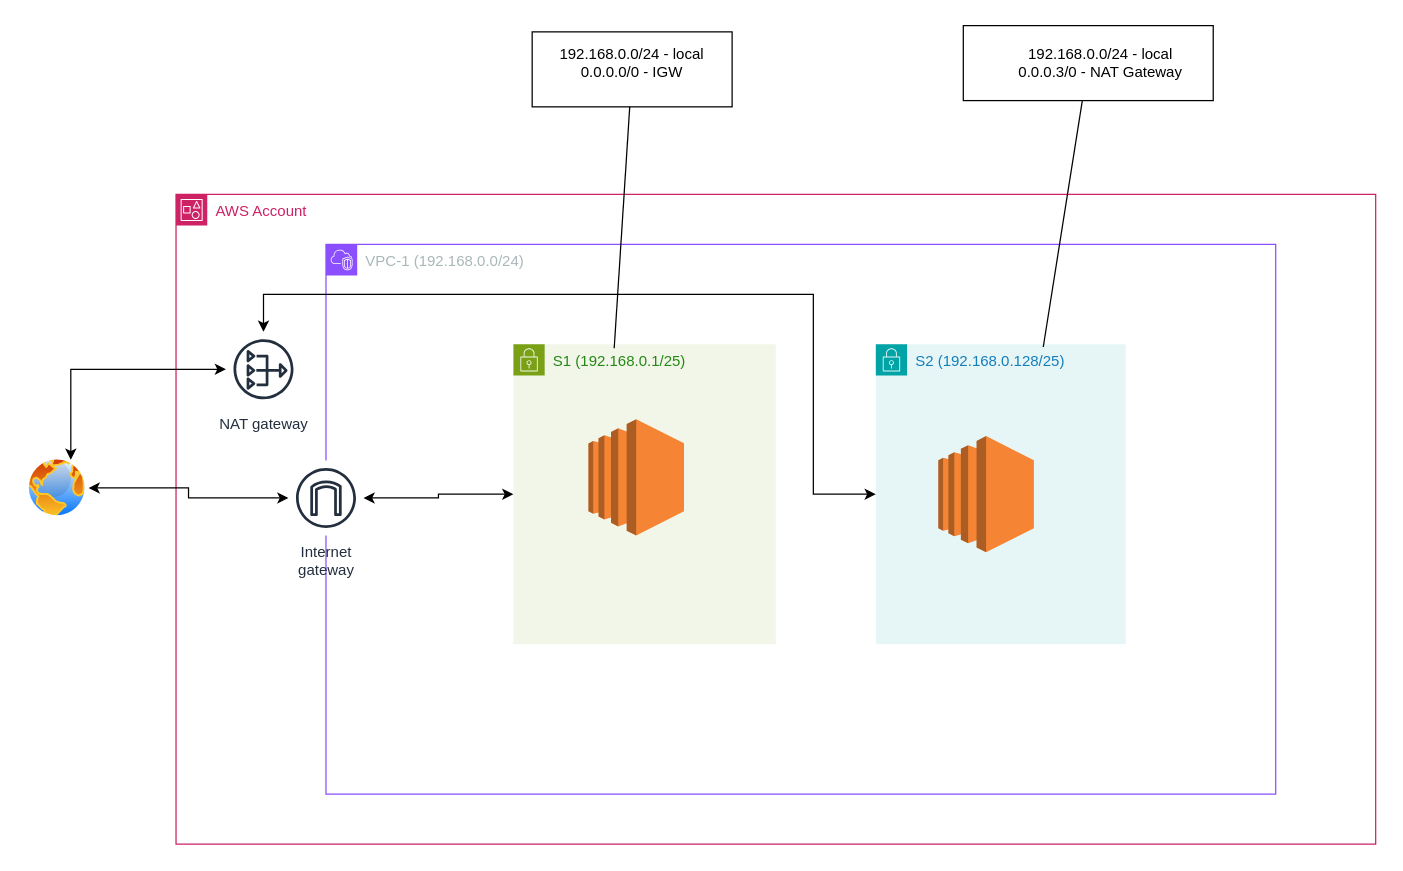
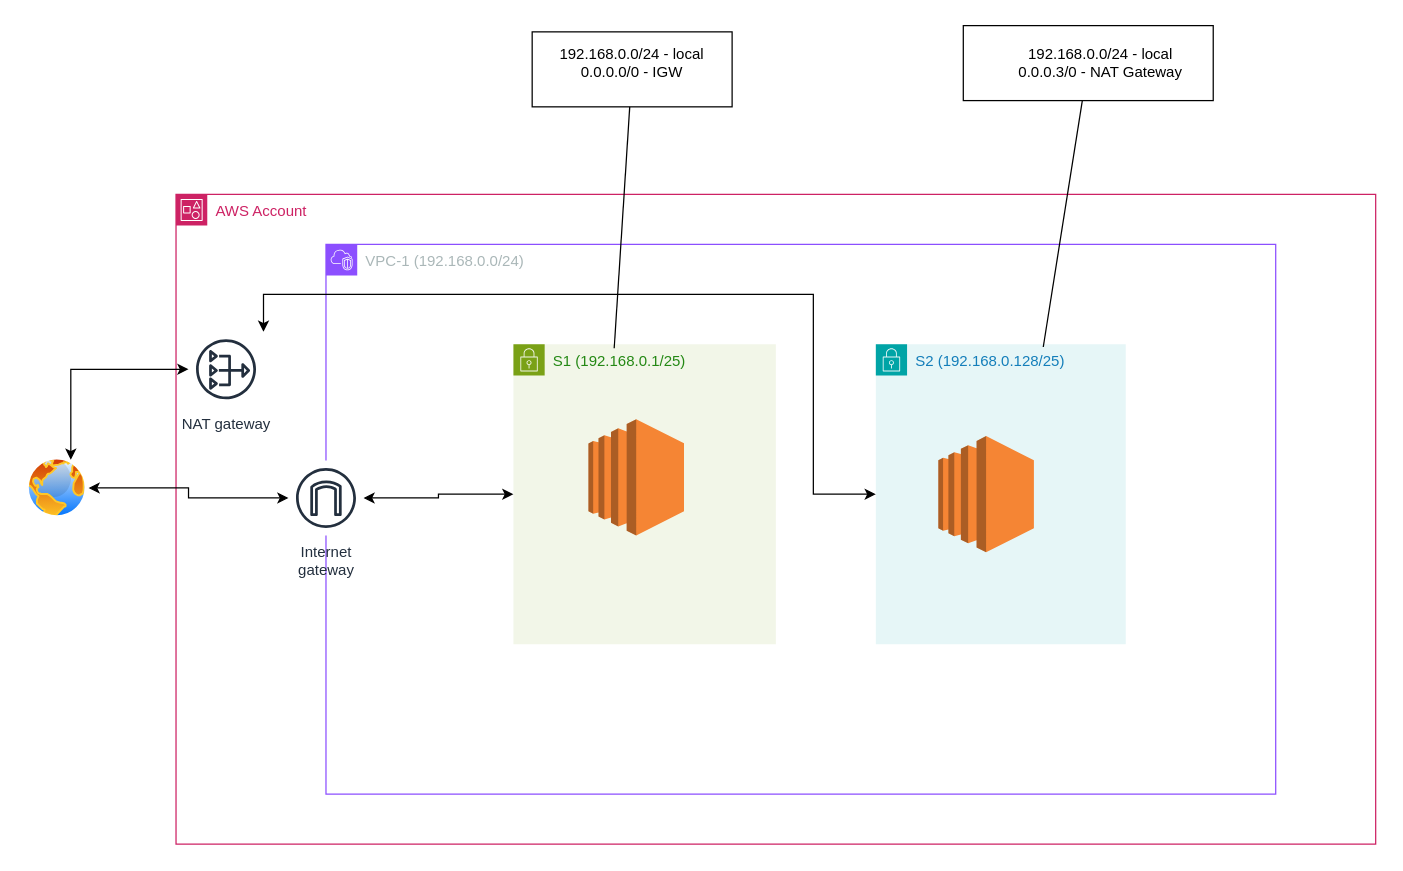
(263, 369) -> (226, 369)
